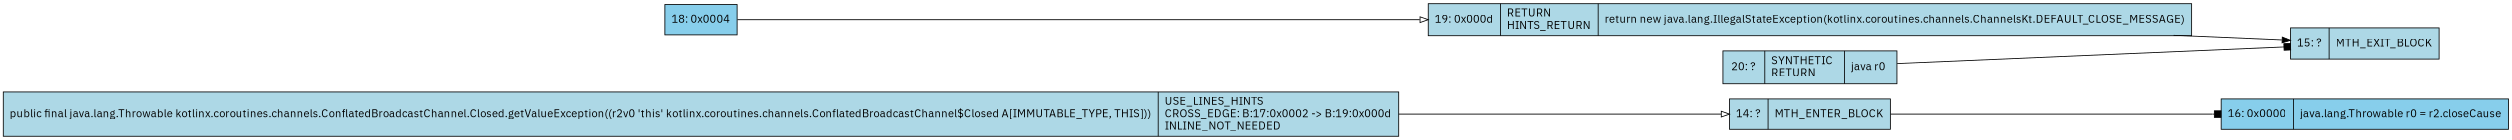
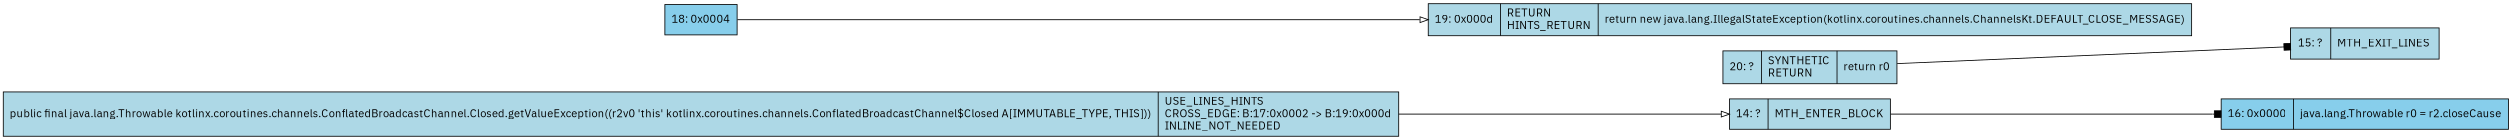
(2228, 38) -> none
(2384, 43) -> (2384, 43)
(1869, 67) -> (1867, 67)
